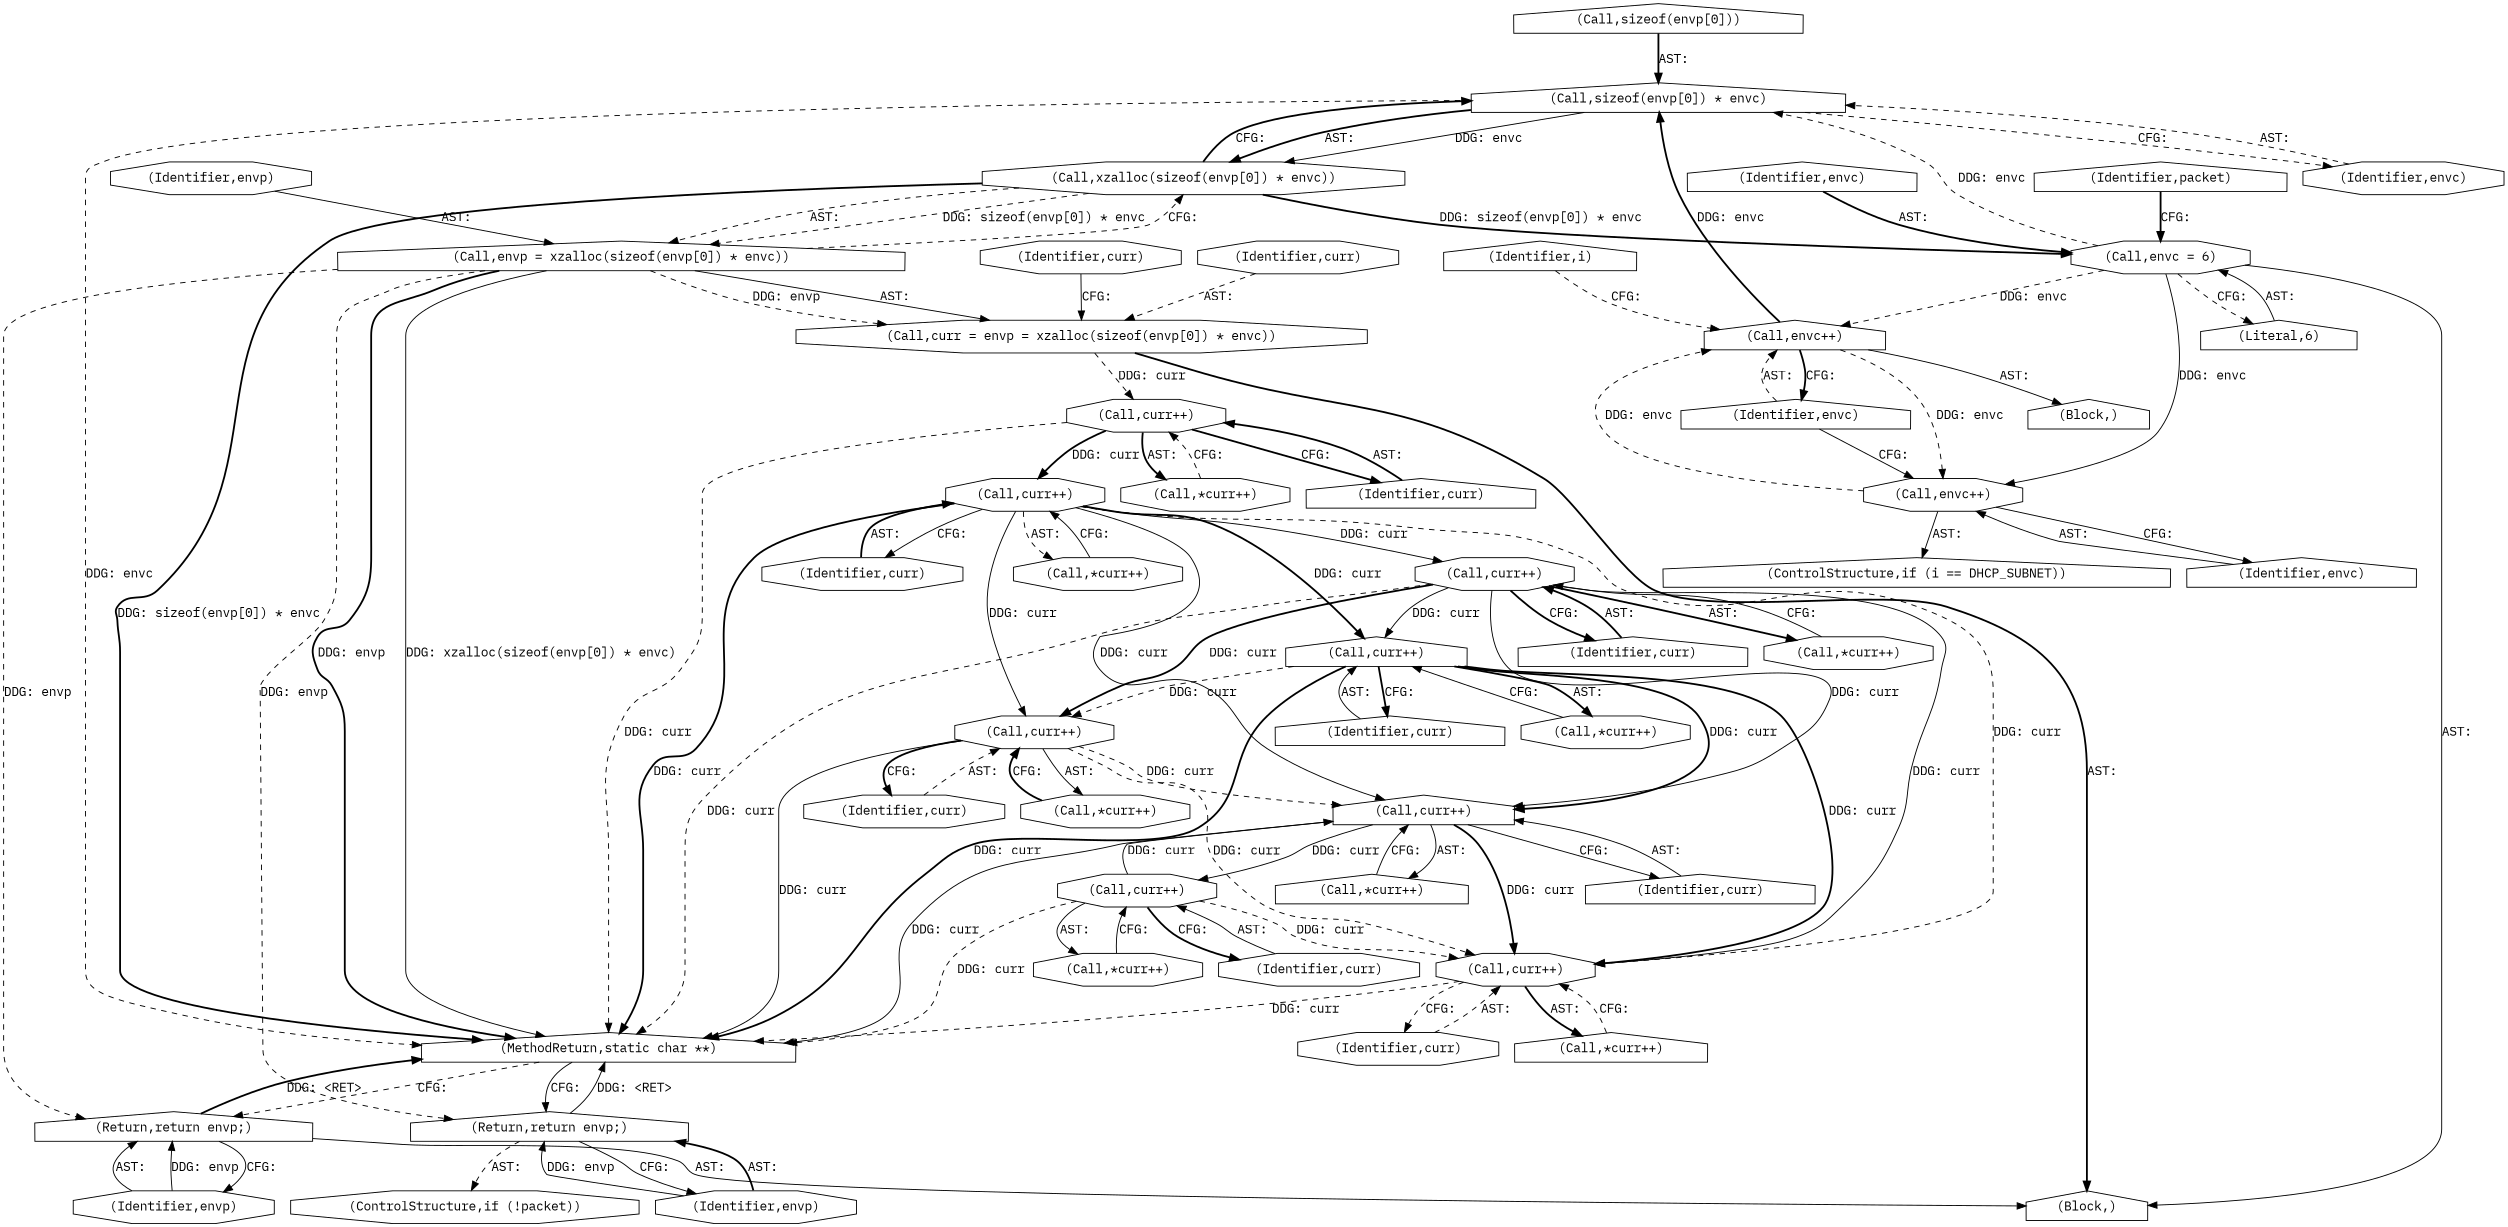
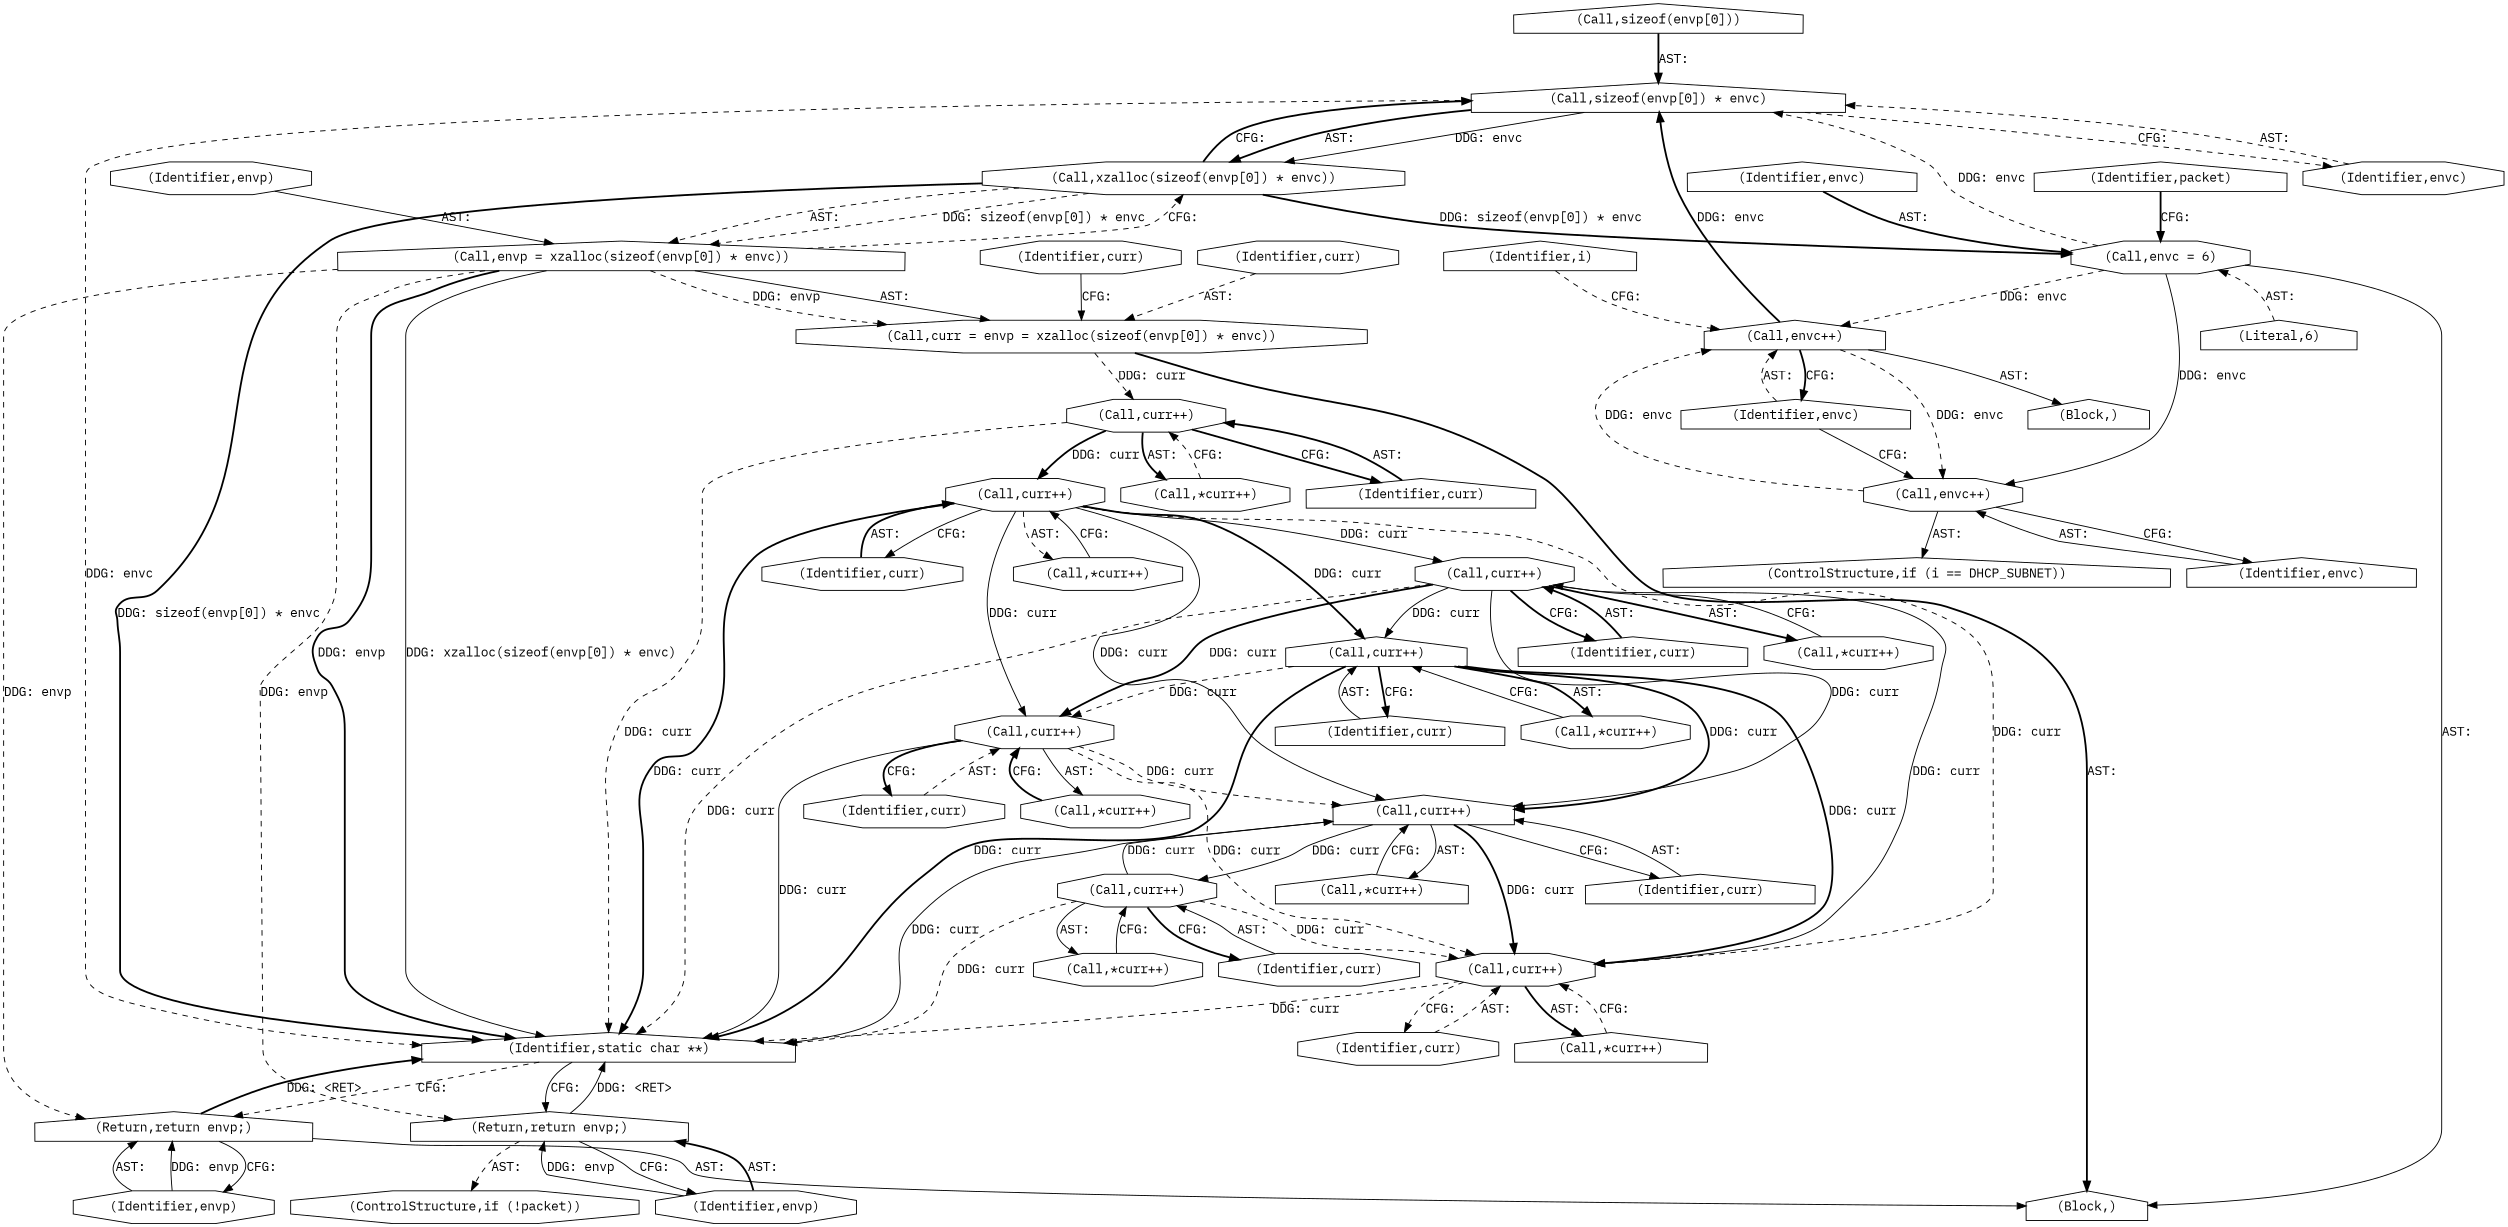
(2256, 291) -> (2256, 291)
(2210, 299) -> none
(609, 1049) -> (609, 1049)
